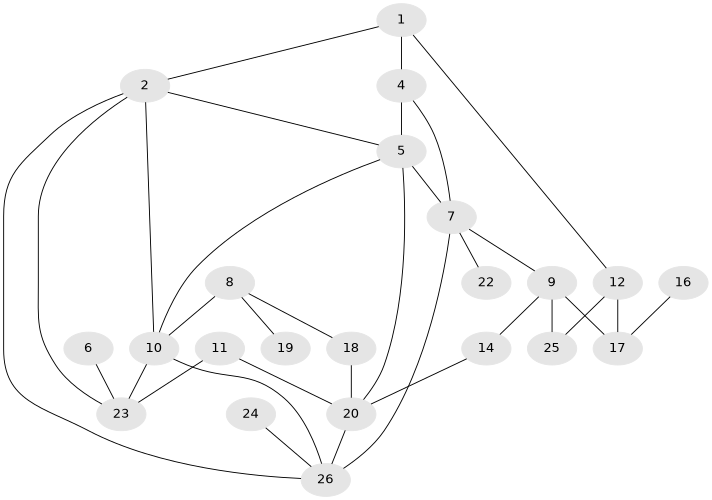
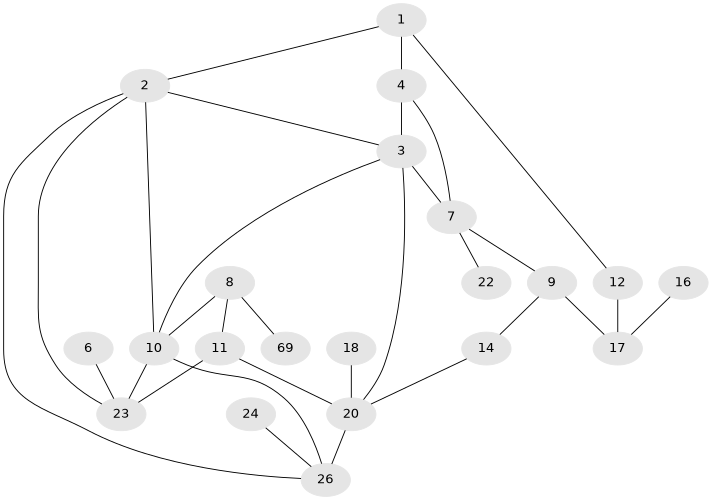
(402, 151) -> (402, 151)
(291, 316) -> (225, 316)
(286, 349) -> (286, 349)
(552, 349) -> none
(418, 362) -> none
